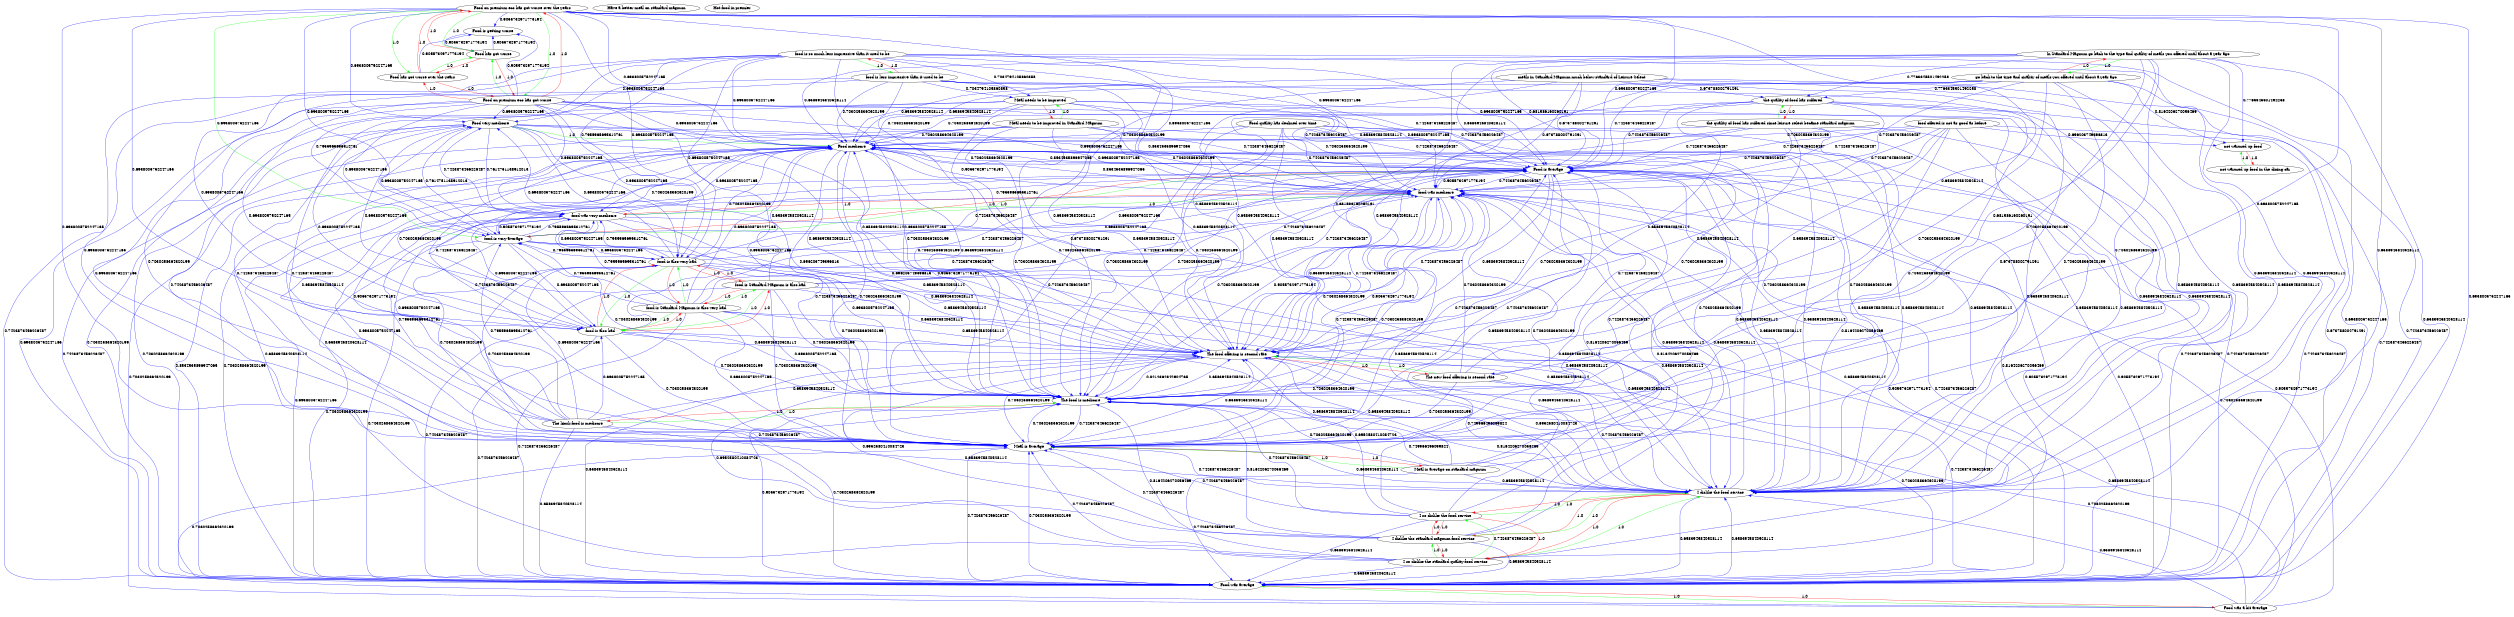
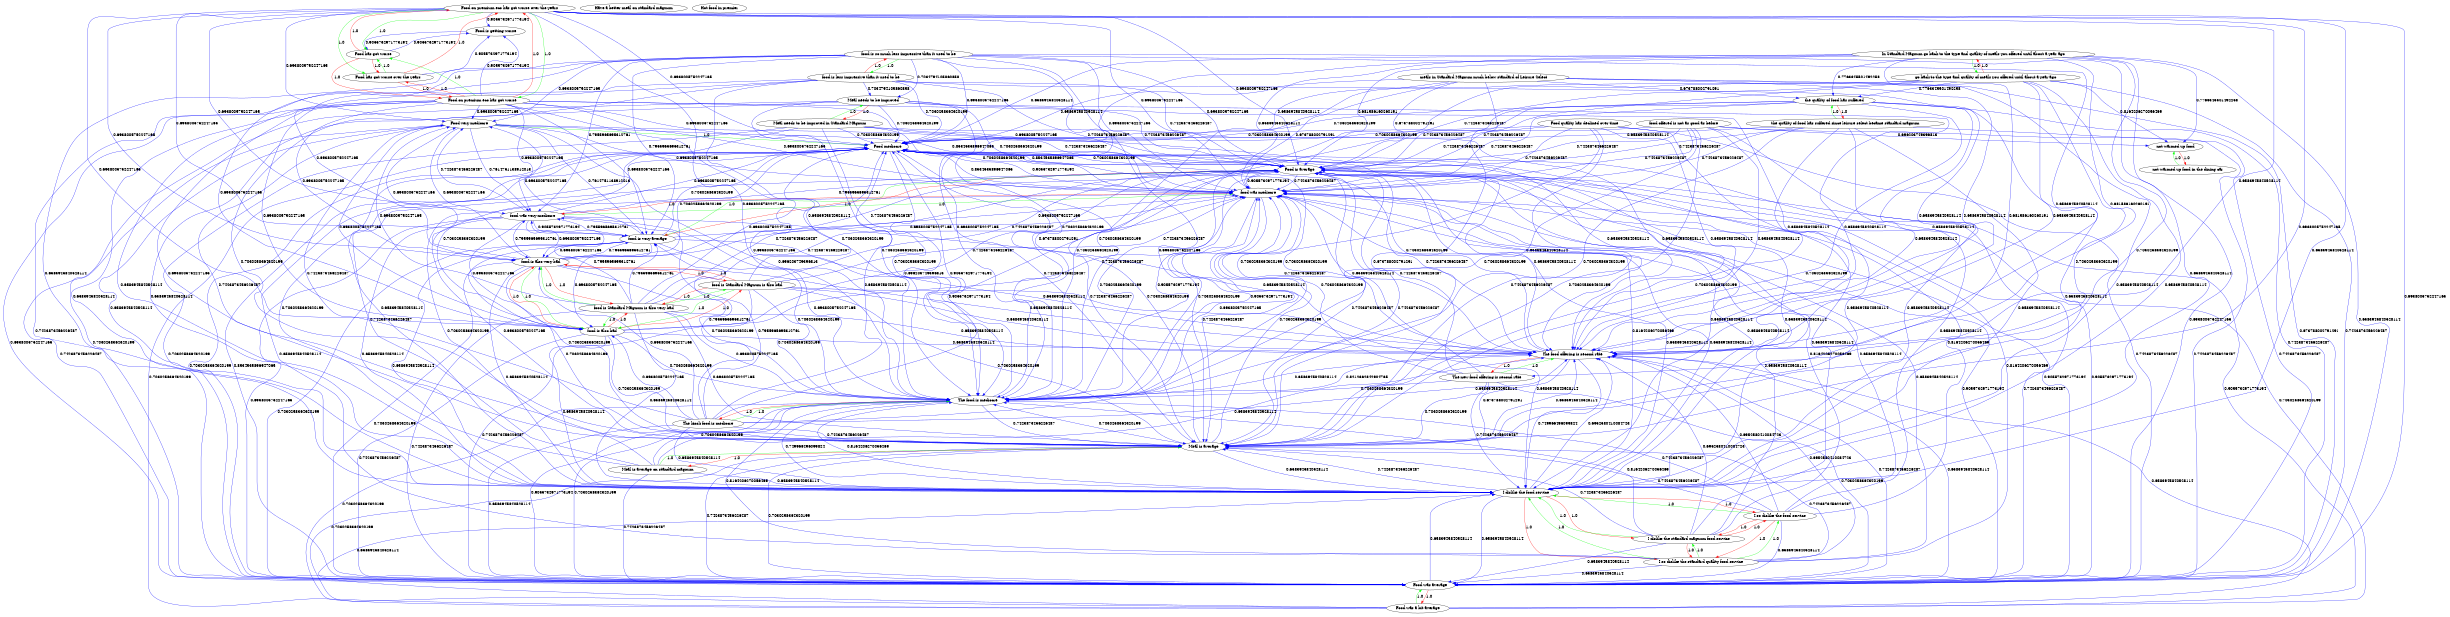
(215, 101) -> (225, 183)
(435, 261) -> none
(1029, 401) -> (1503, 401)
(1515, 539) -> (1776, 539)
